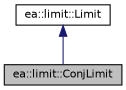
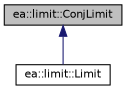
(63, 51) -> (63, 51)
